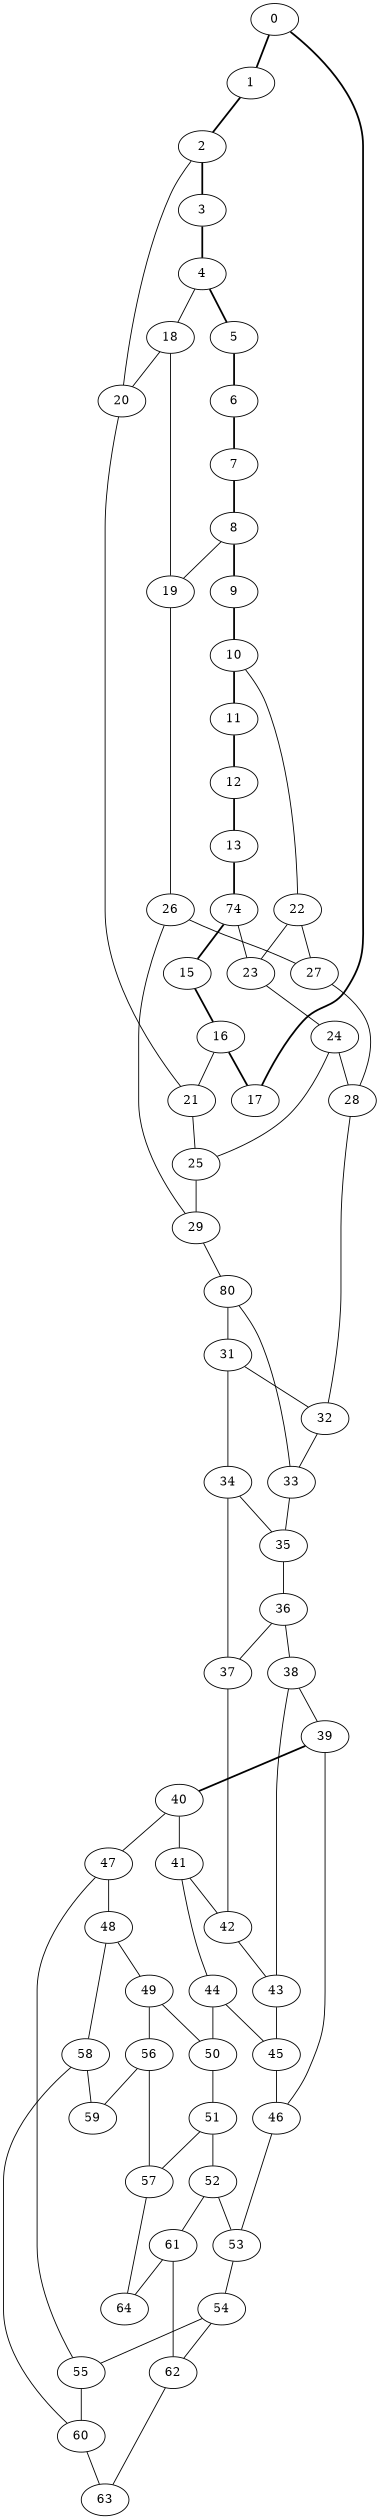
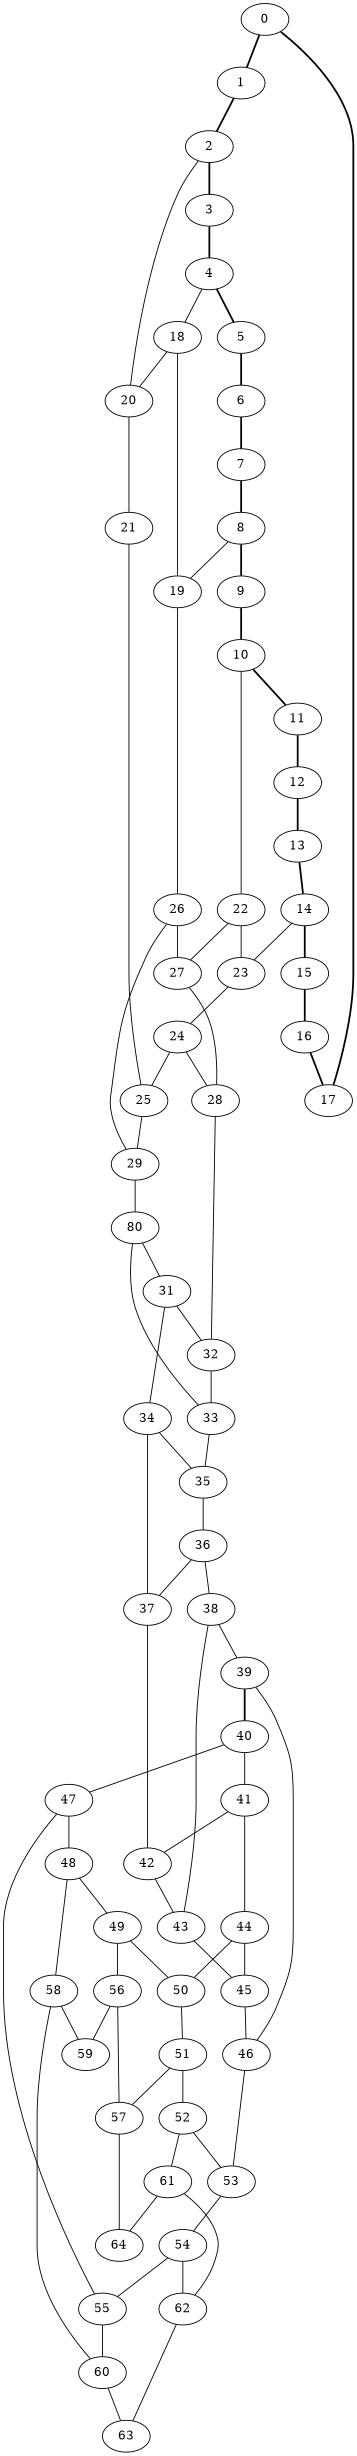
(234, 910) -> (305, 910)
(206, 1069) -> none
